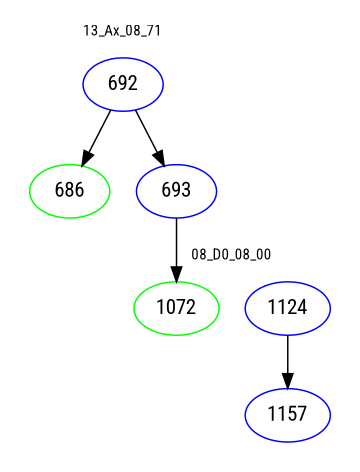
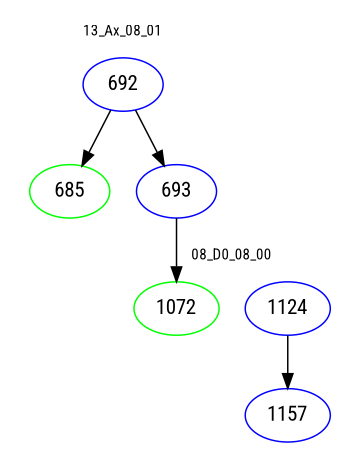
(123, 32) -> (123, 32)
(70, 191) -> (70, 191)
